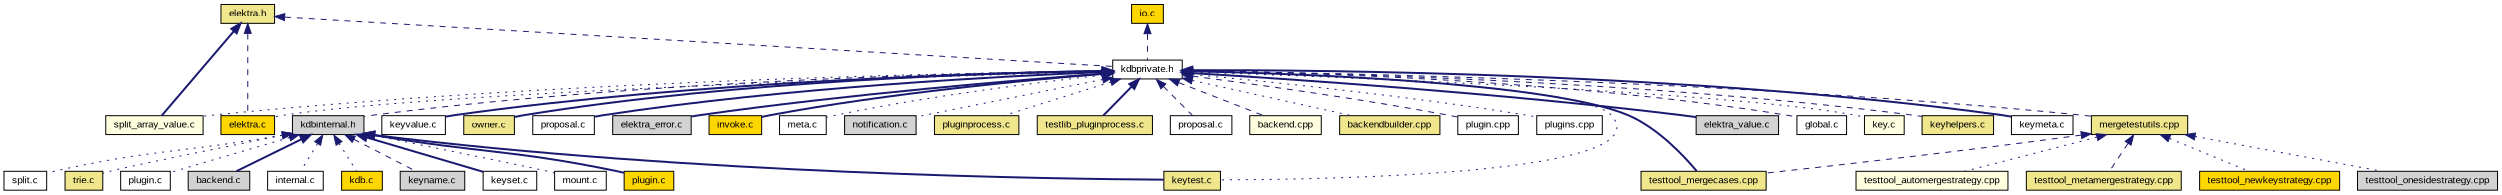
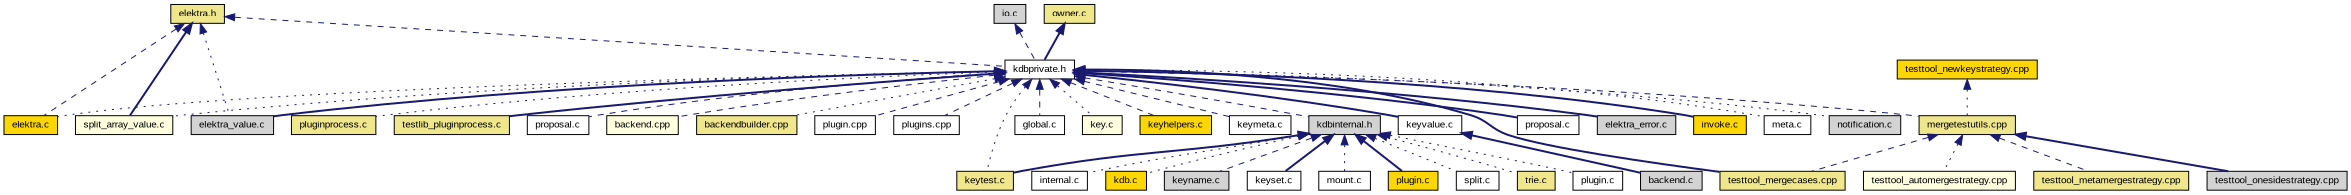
(1147, 14) -> (1010, 14)
none -> (217, 74)
(1603, 80) -> (1157, 99)
(808, 84) -> (1052, 46)
(1365, 93) -> (979, 99)
(1958, 125) -> (1176, 125)
(2289, 154) -> (2127, 154)
(269, 155) -> (1556, 154)
(2209, 155) -> (1967, 103)
